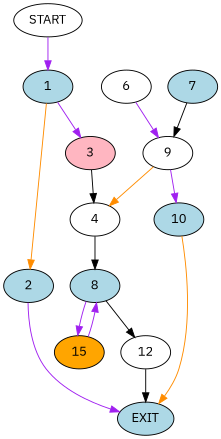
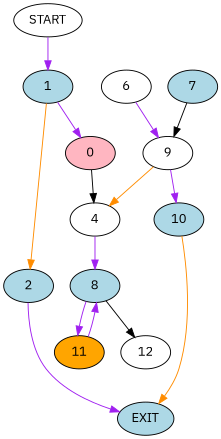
(90, 153) -> (90, 153)
(95, 248) -> (95, 248)
(79, 352) -> (79, 352)
(146, 381) -> none
